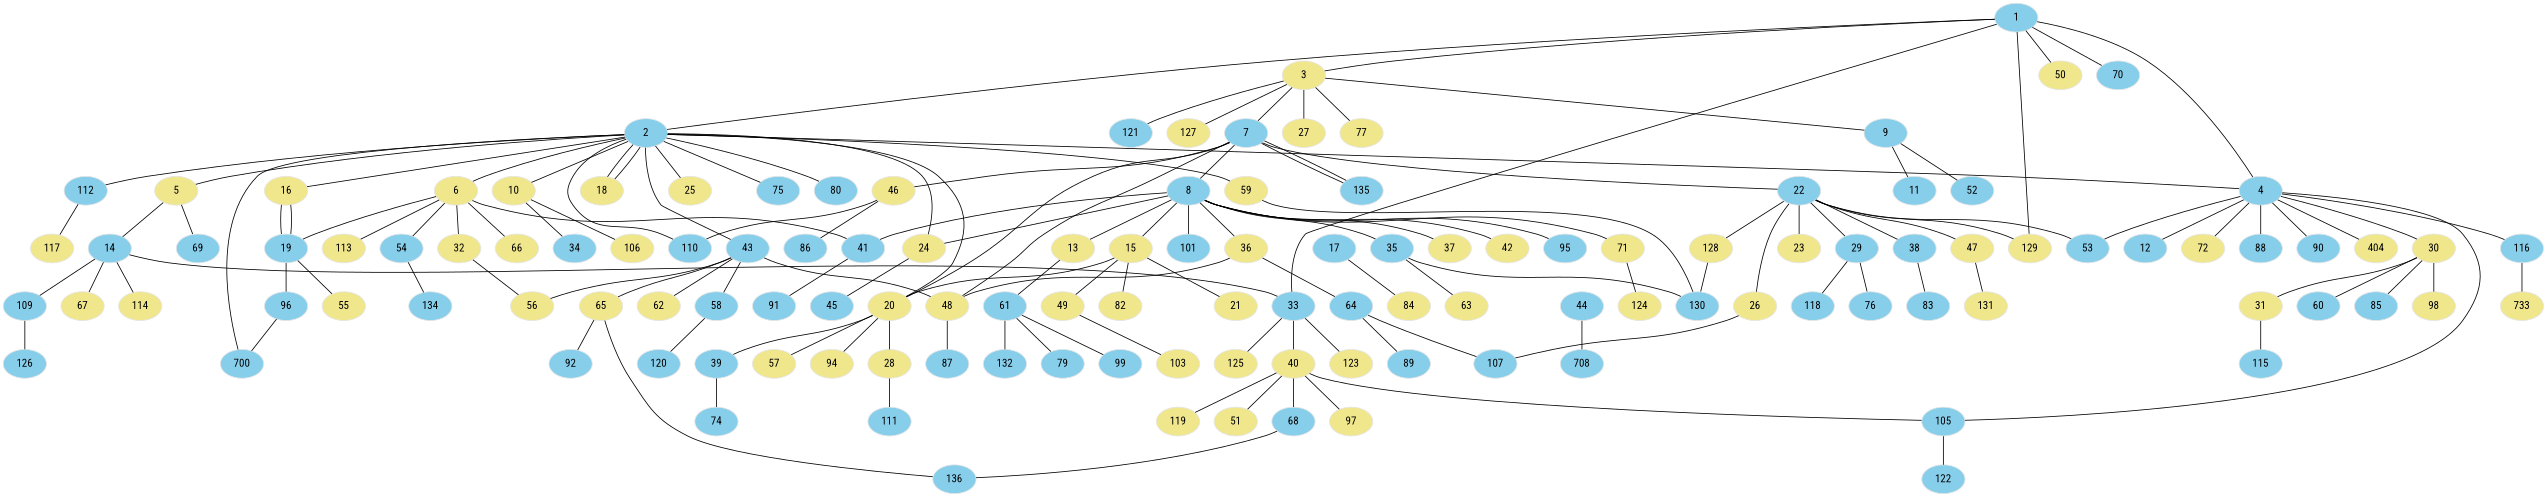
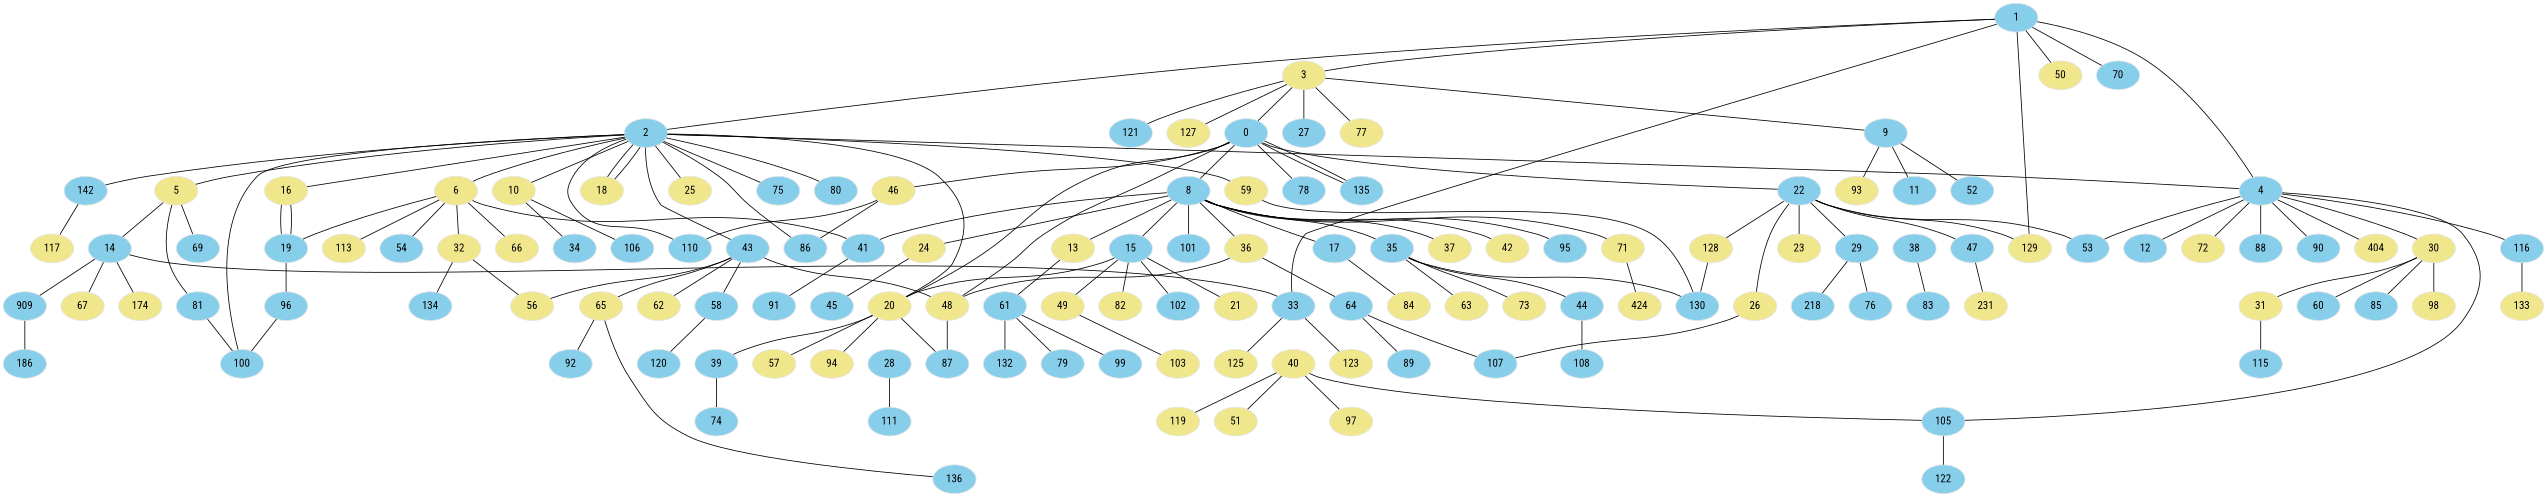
(1246, 133) -> (1246, 133)
(1304, 133) -> (1304, 133)
(828, 144) -> (730, 186)
(86, 191) -> (86, 191)
none -> (1304, 191)
none -> (1857, 191)
(1857, 220) -> none
none -> (1260, 222)
(632, 248) -> (632, 248)
(1131, 248) -> (1131, 248)
(1972, 248) -> (1972, 248)
(416, 277) -> (445, 277)
none -> (1519, 282)
(25, 306) -> (25, 306)
(140, 306) -> (140, 306)
none -> (198, 306)
(344, 306) -> none
none -> (1178, 306)
none -> (1524, 306)
(1640, 306) -> (1640, 306)
(1813, 306) -> (1813, 306)
(1986, 306) -> (1986, 306)
(2522, 306) -> (2522, 306)
(890, 335) -> (918, 335)
(1293, 335) -> none
(25, 364) -> (25, 364)
(242, 364) -> (242, 364)
(890, 364) -> (890, 364)
(1582, 364) -> (1582, 364)
(1293, 422) -> none
